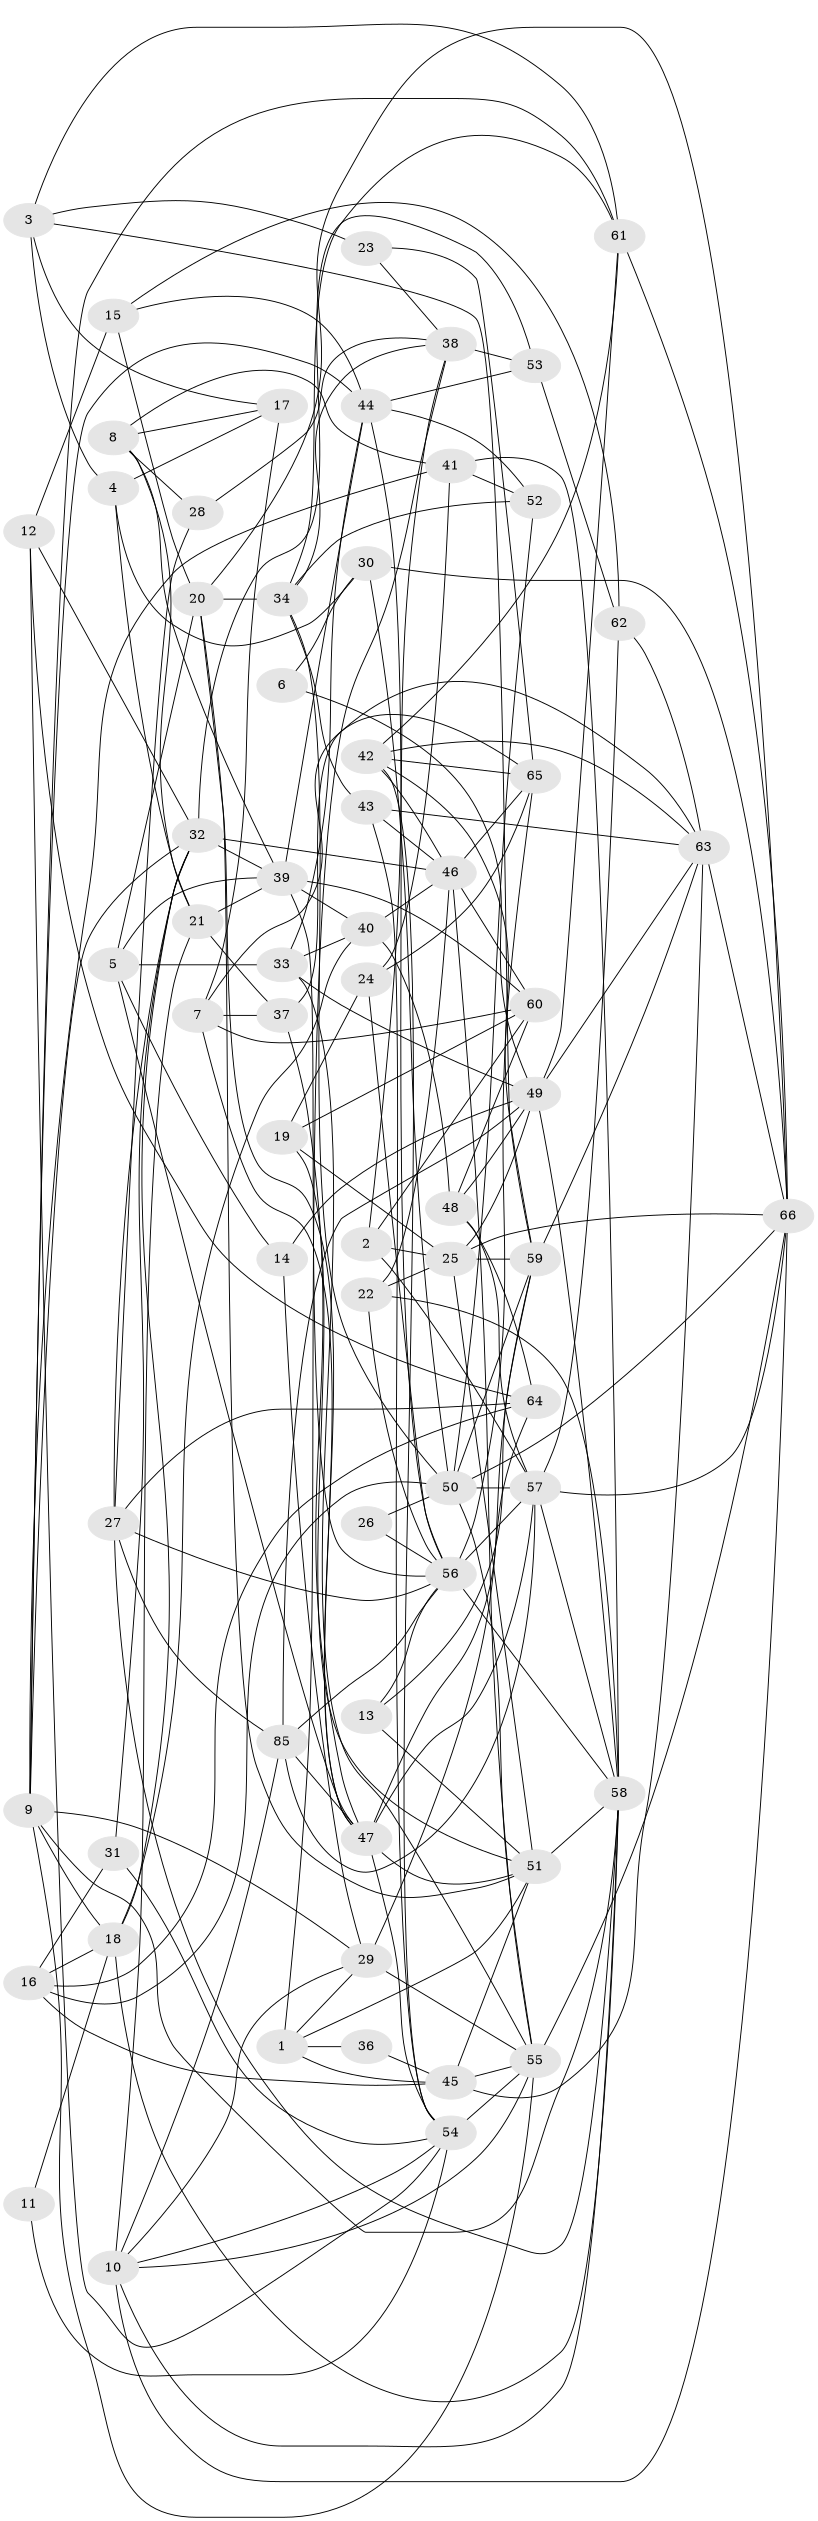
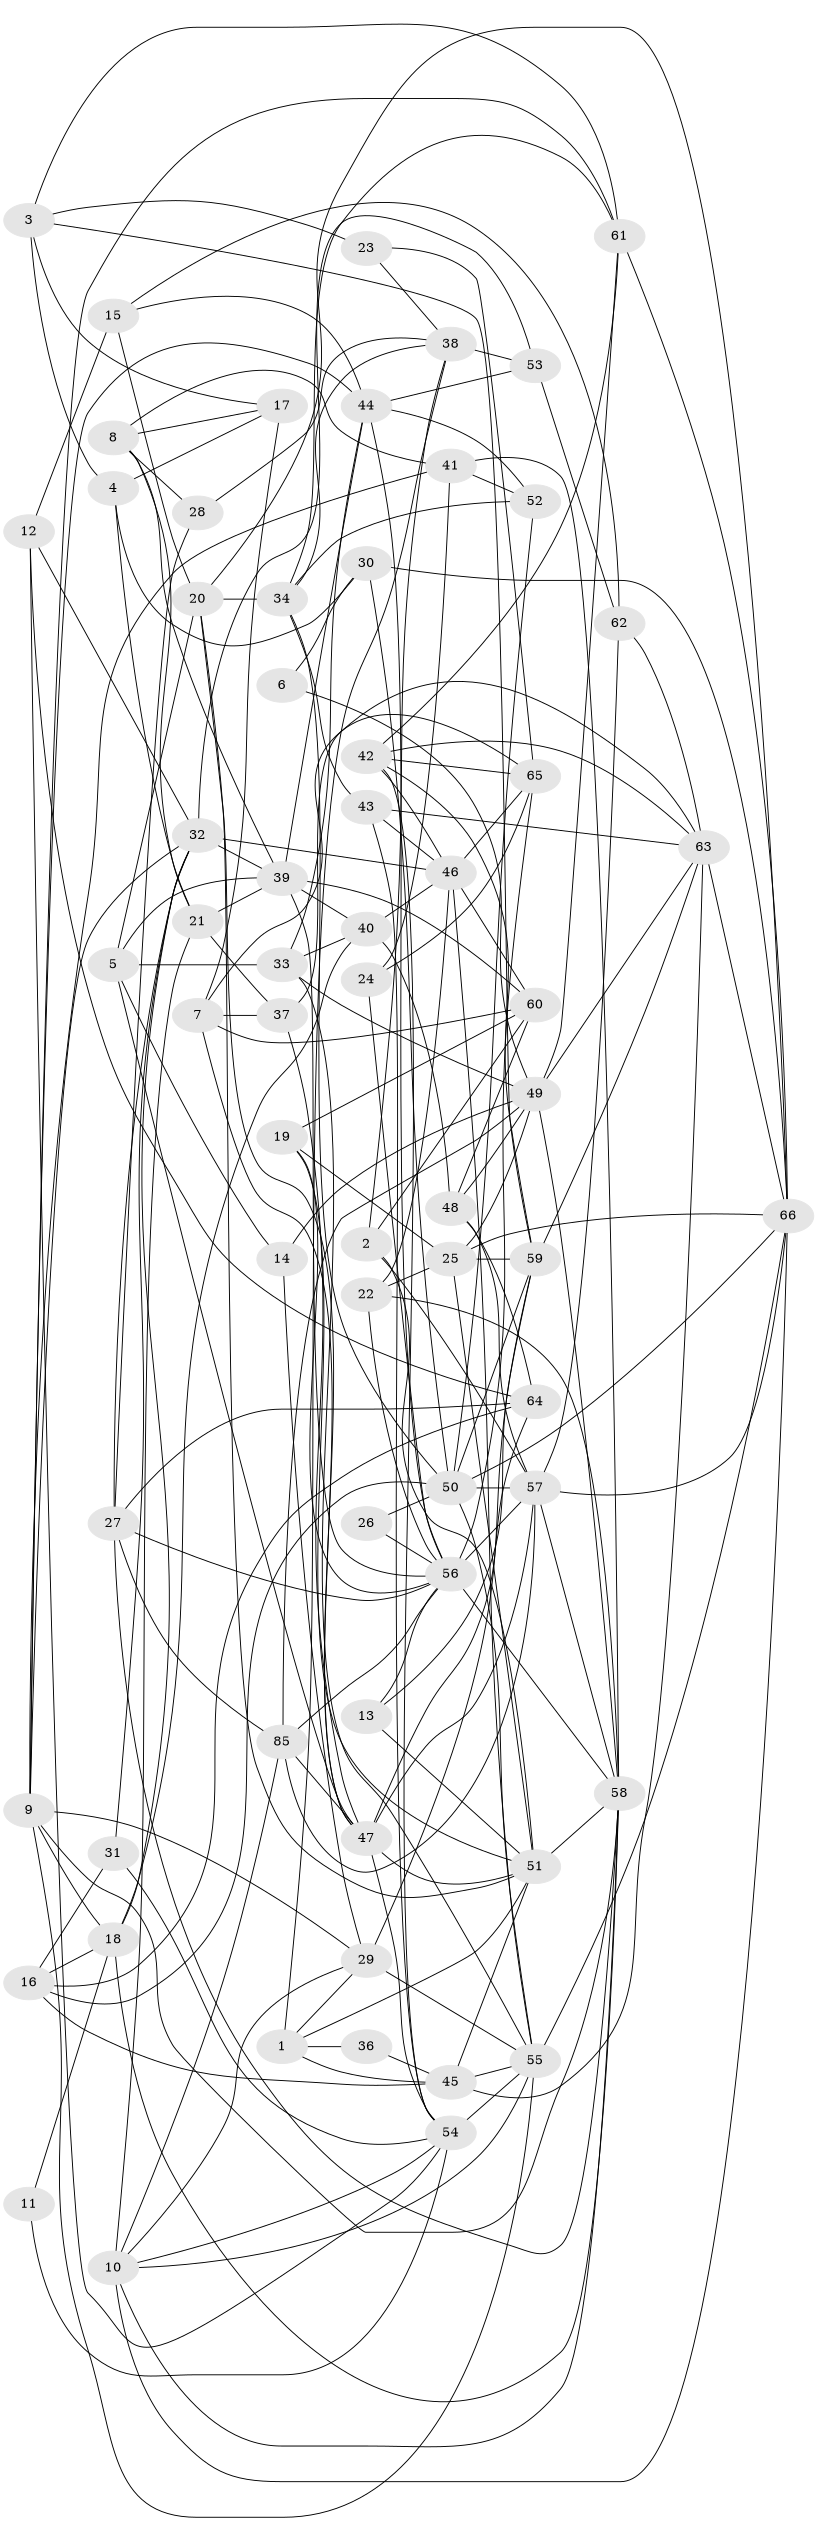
(329, 1049) -> (311, 1413)
(409, 1252) -> (455, 1533)
